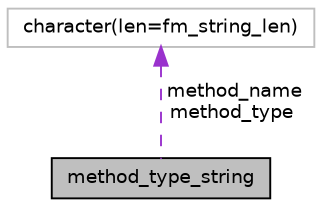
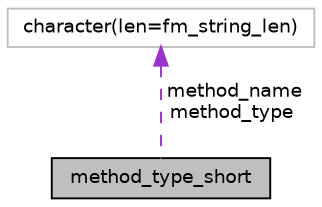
(161, 178) -> (161, 178)
